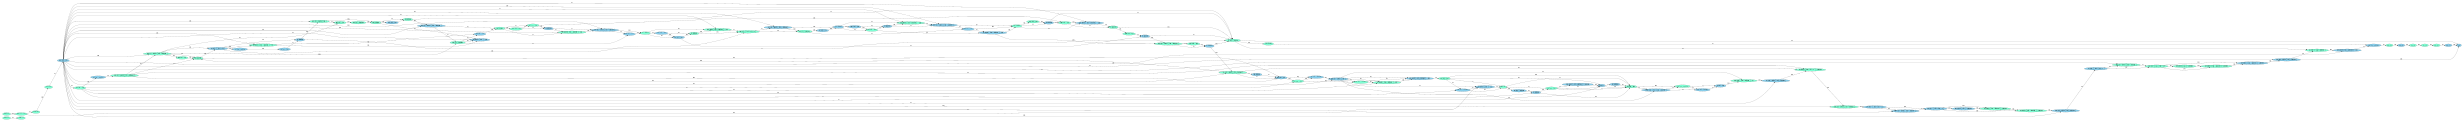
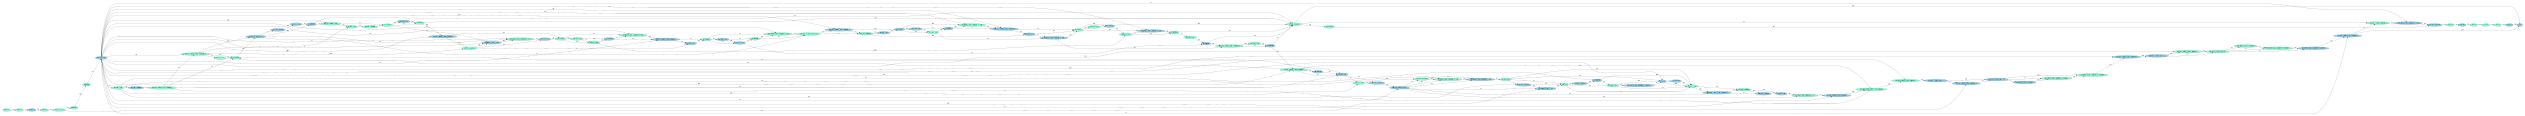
(377, 46) -> (506, 41)
none -> (32, 110)
